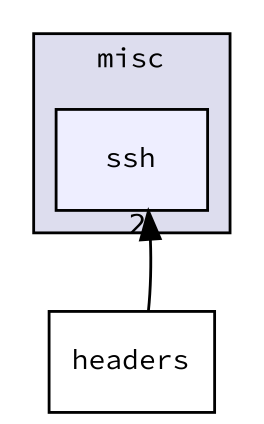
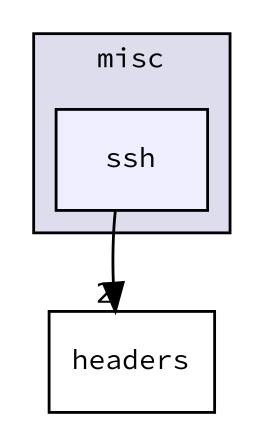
(151, 275) -> (113, 251)
